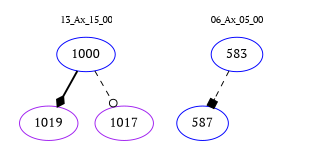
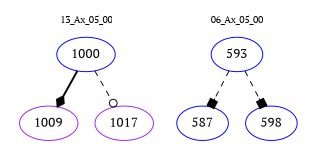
(86, 21) -> (86, 21)
(237, 54) -> (237, 54)
(49, 123) -> (49, 123)
none -> (271, 123)
